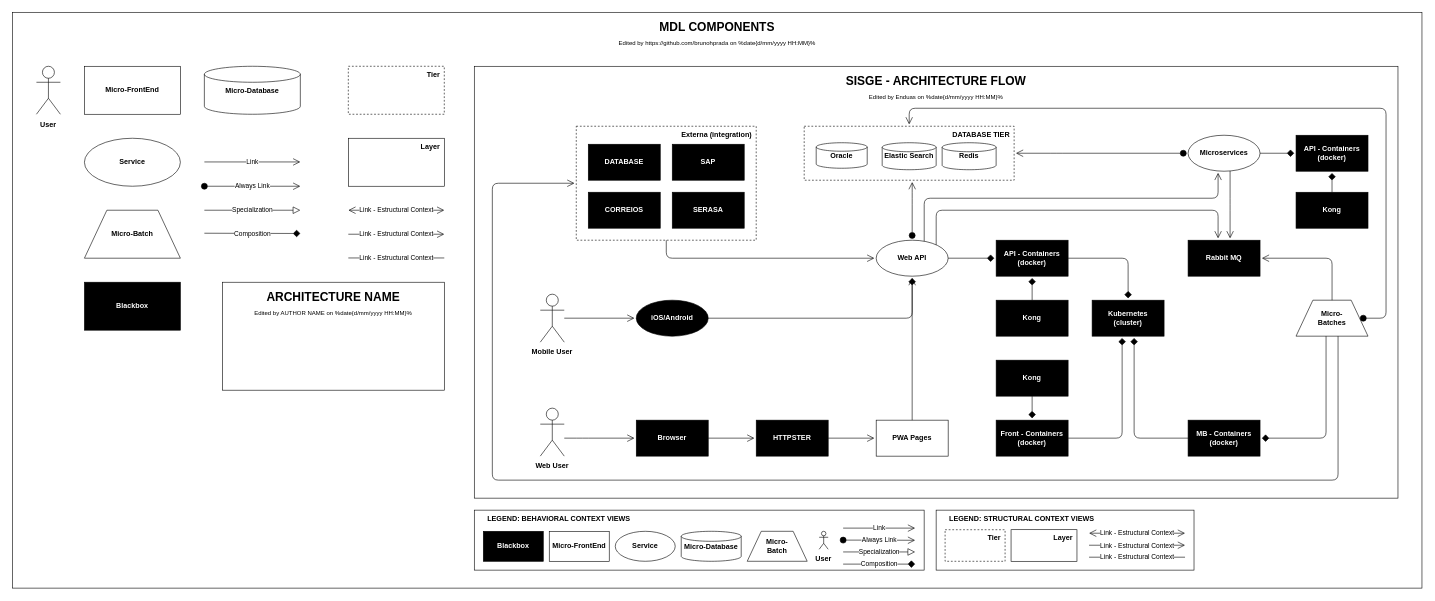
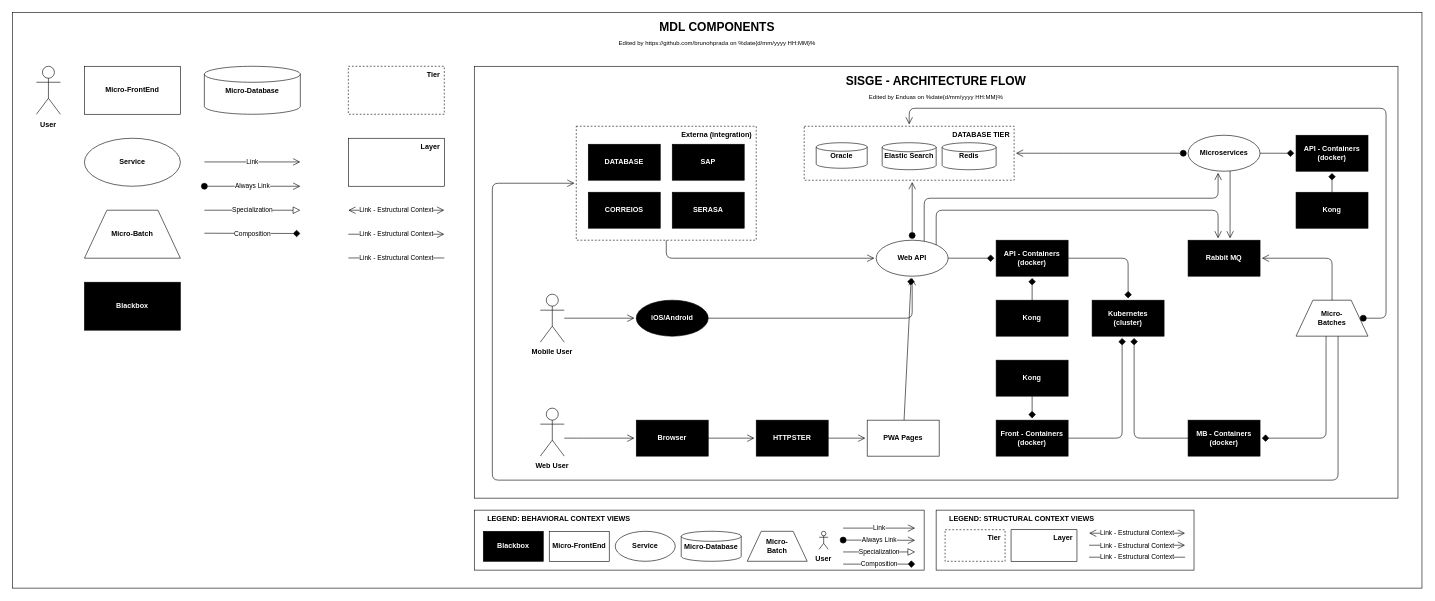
(333, 336) -> none
(912, 438) -> (903, 438)
